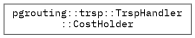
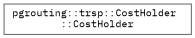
(98, 19) -> (98, 19)
